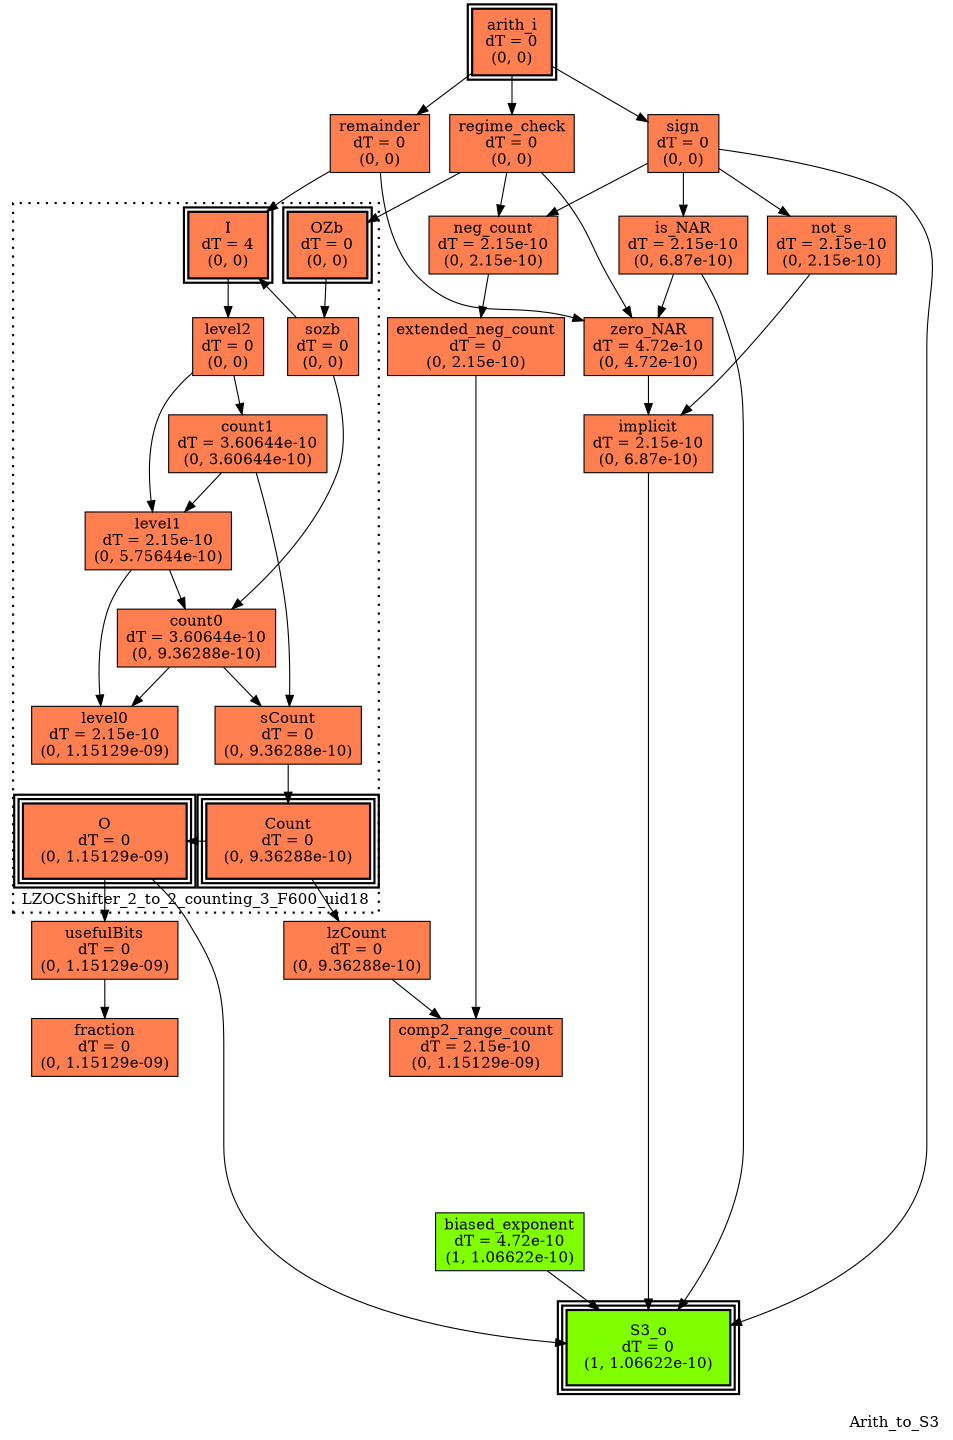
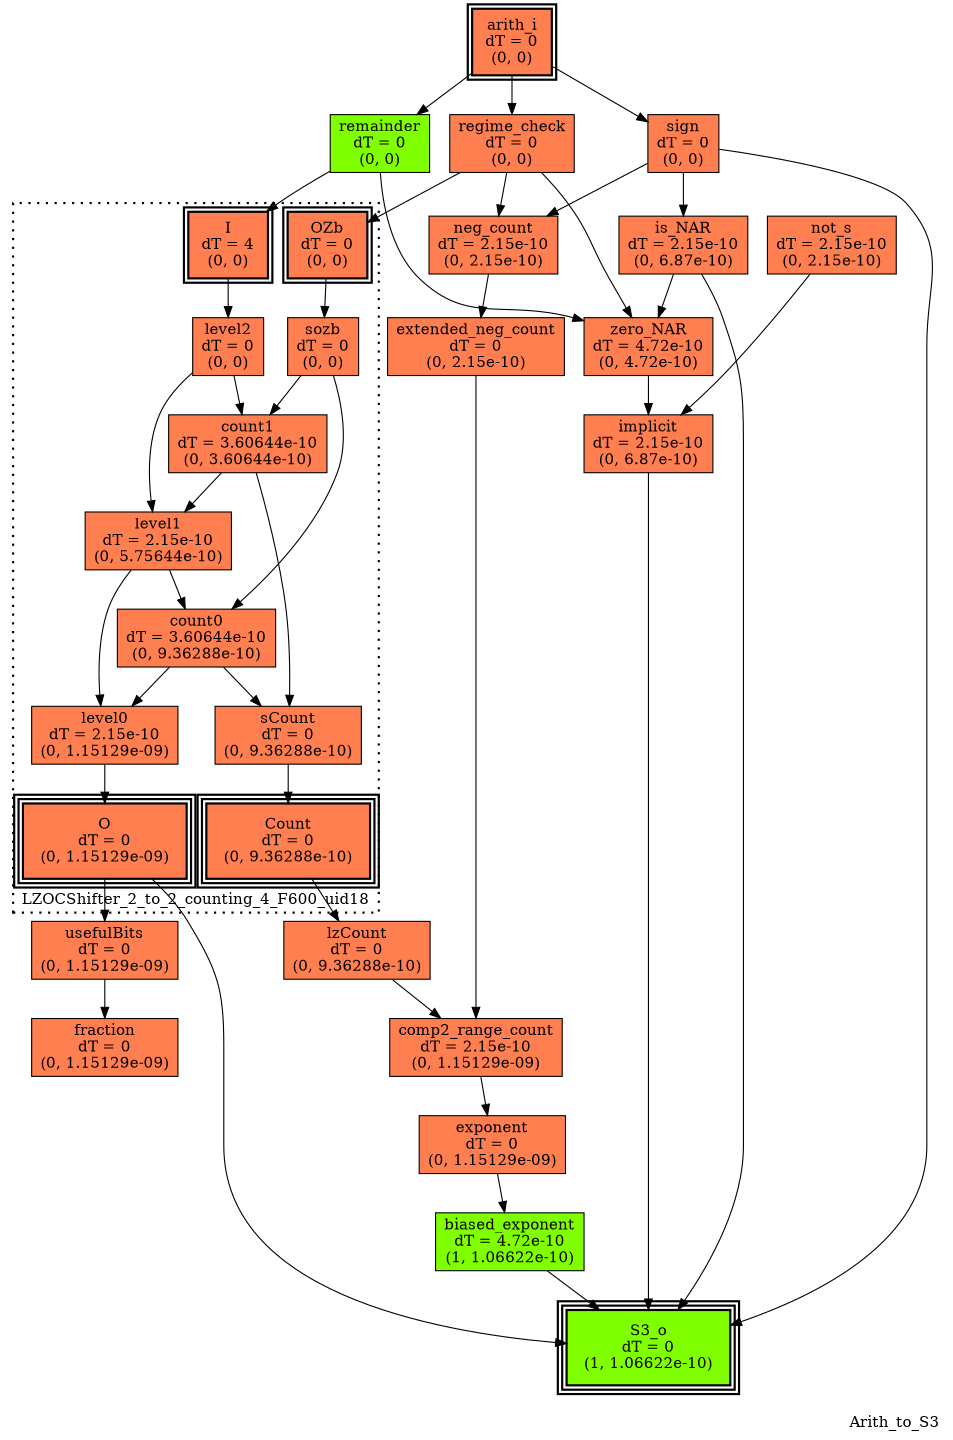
(380, 144) -> (380, 144)
(750, 189) -> none
(282, 302) -> (289, 391)
(202, 841) -> (105, 778)
(196, 900) -> (196, 900)
none -> (492, 1145)
